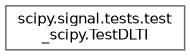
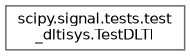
(95, 28) -> (95, 28)
